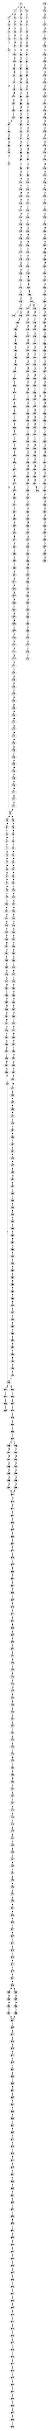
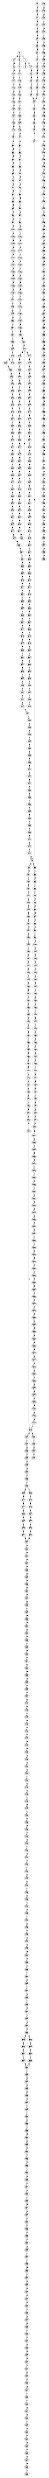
(15, 21) -> none
(12, 1414) -> (27, 1461)
